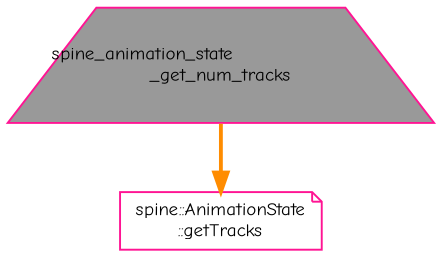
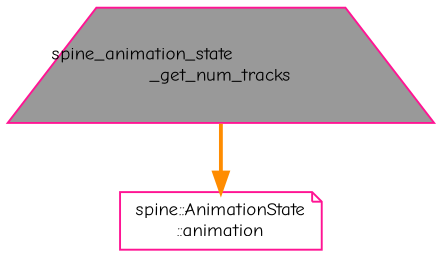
(221, 221) -> (221, 221)
